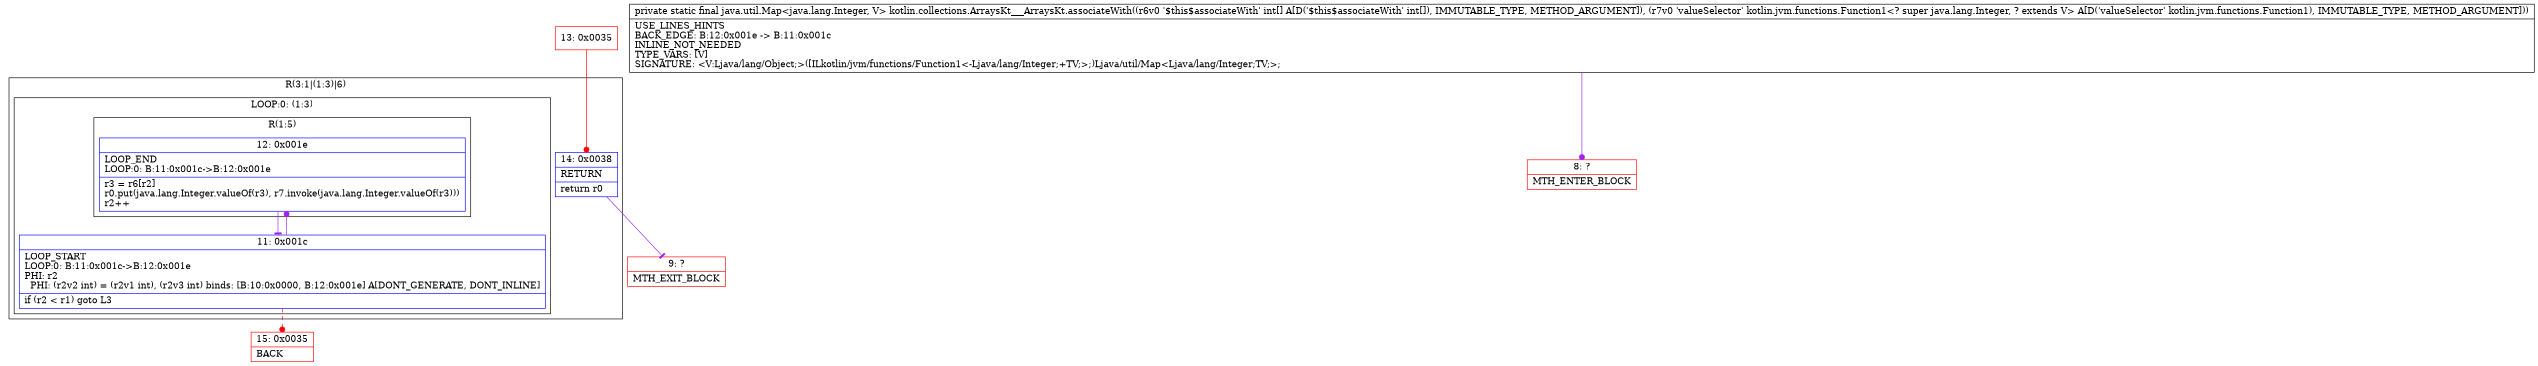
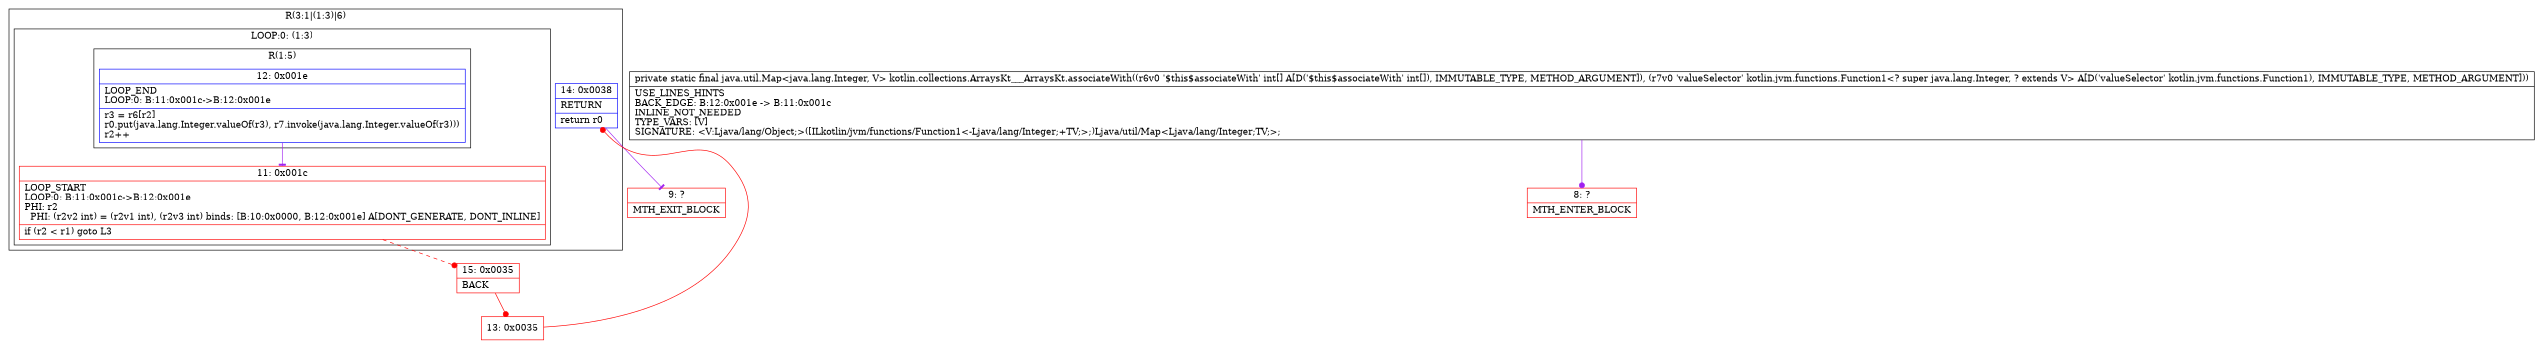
(287, 226) -> none
(282, 272) -> (282, 203)
none -> (500, 302)
